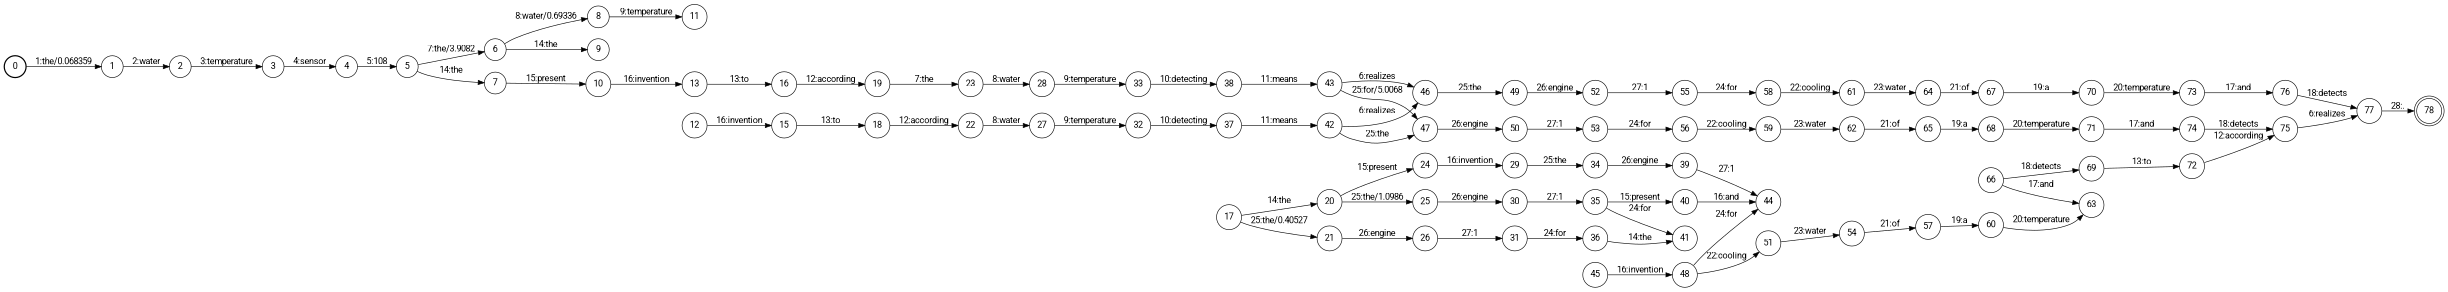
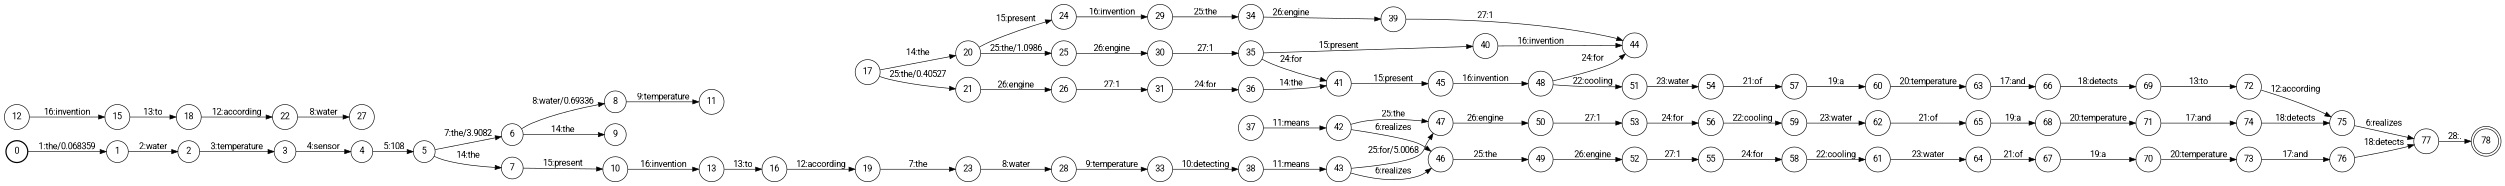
none -> (1387, 84)
(1138, 126) -> none
(2037, 196) -> (2010, 87)
(1727, 197) -> (1541, 41)
